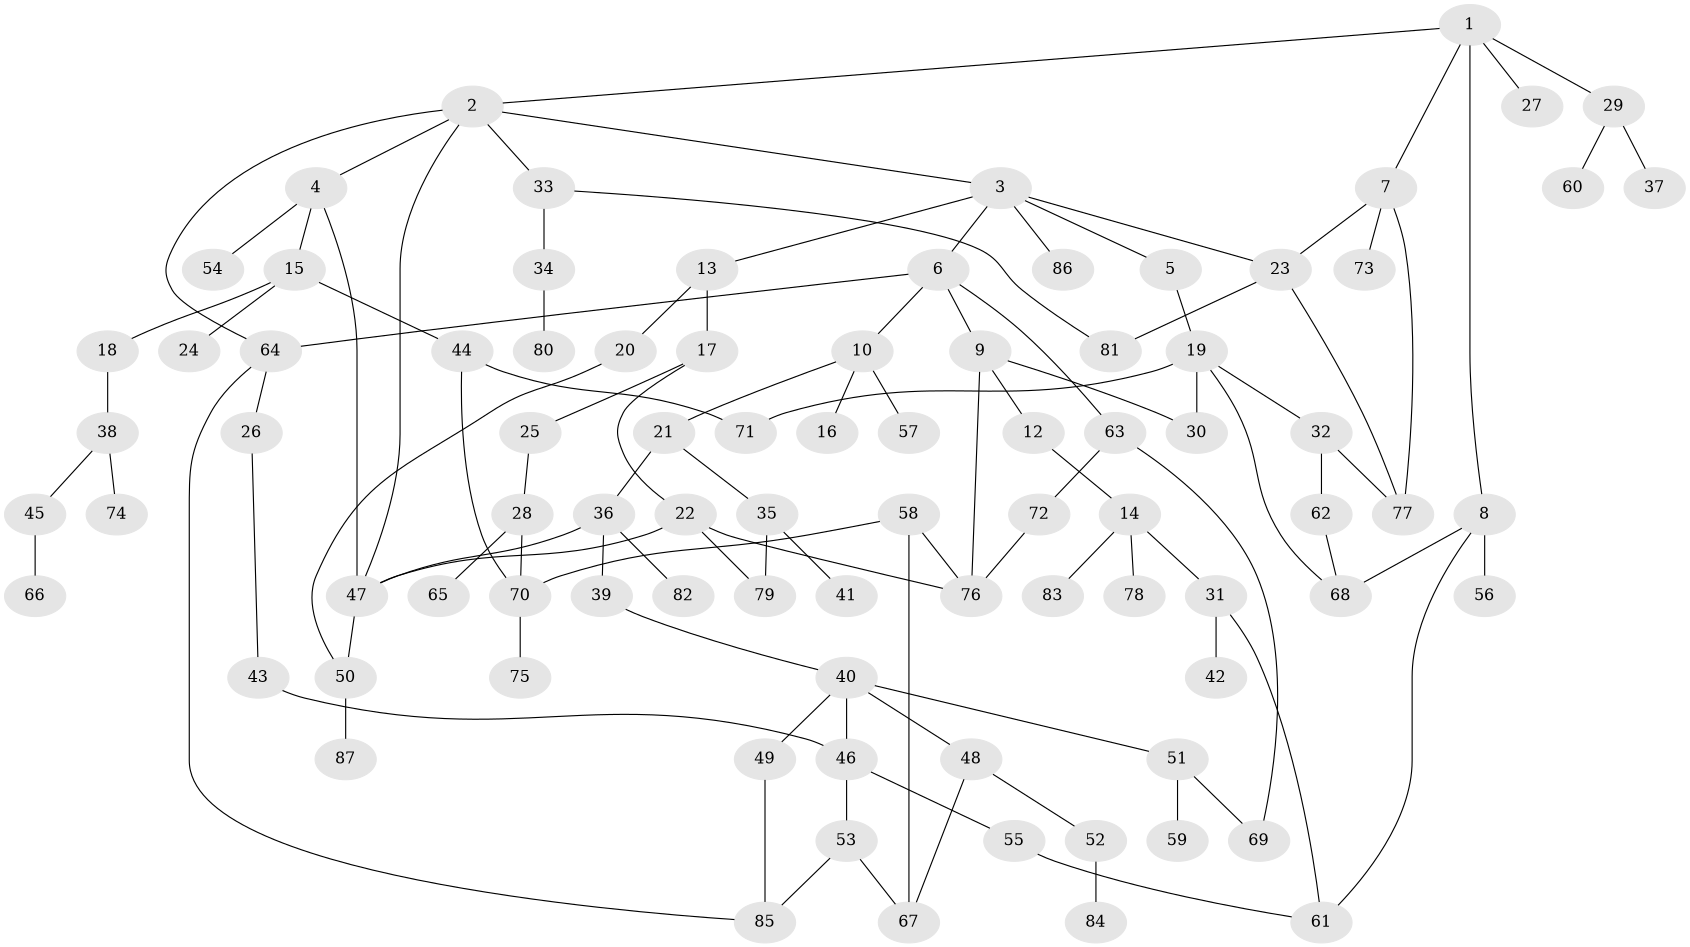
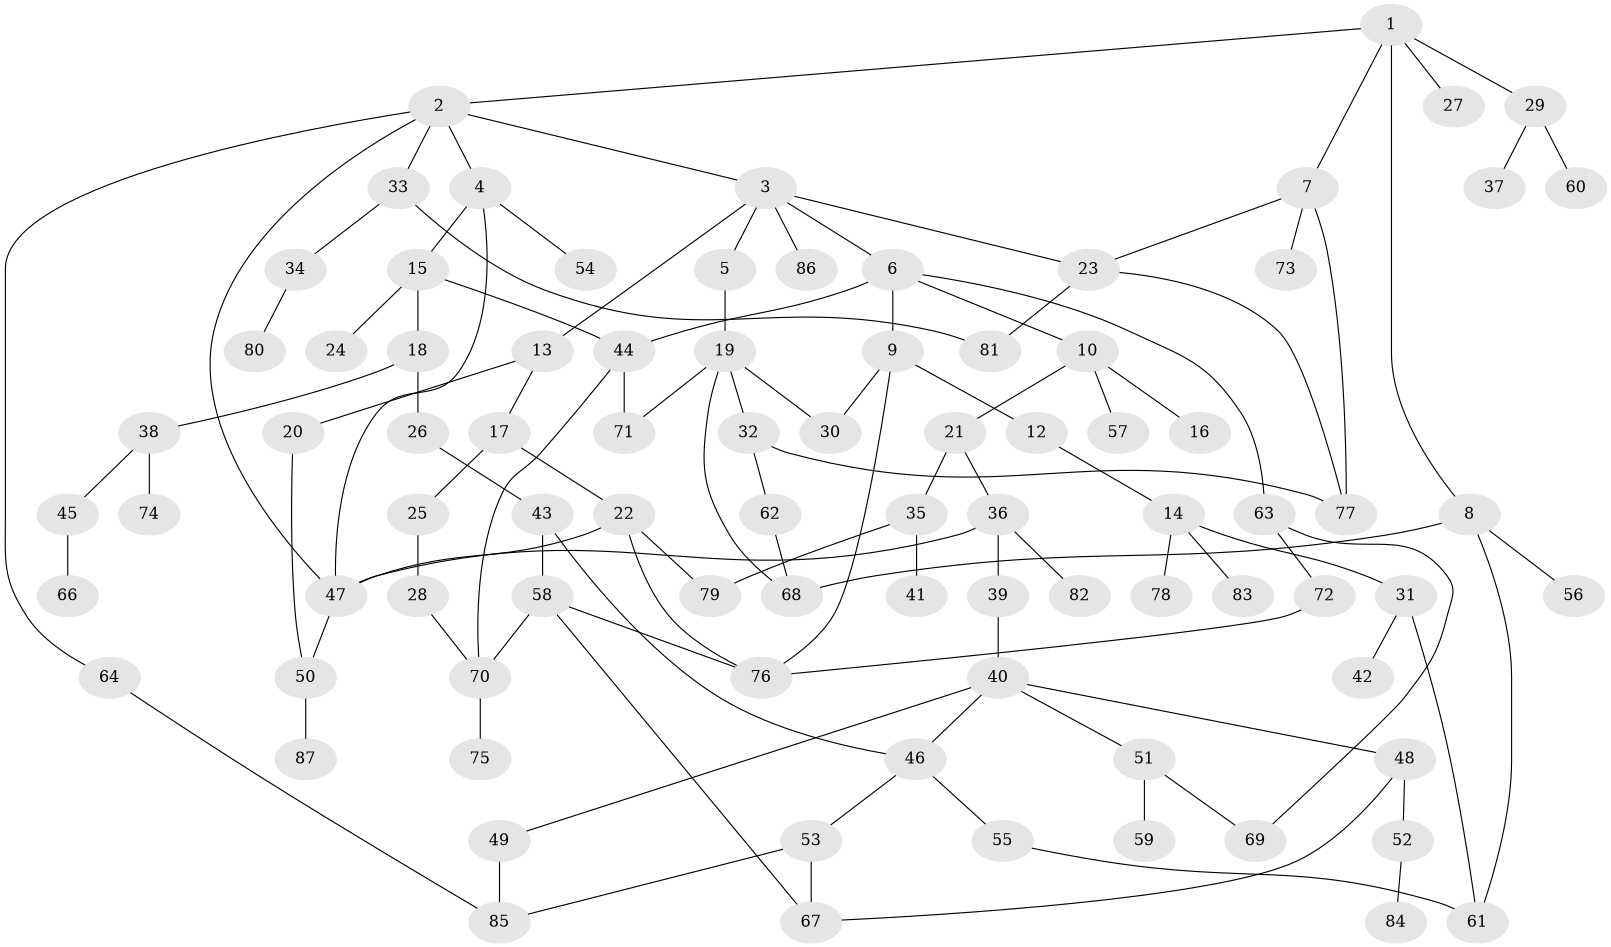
(604, 309) -> (771, 311)
(261, 392) -> (418, 384)
none -> (543, 558)
(439, 596) -> none
